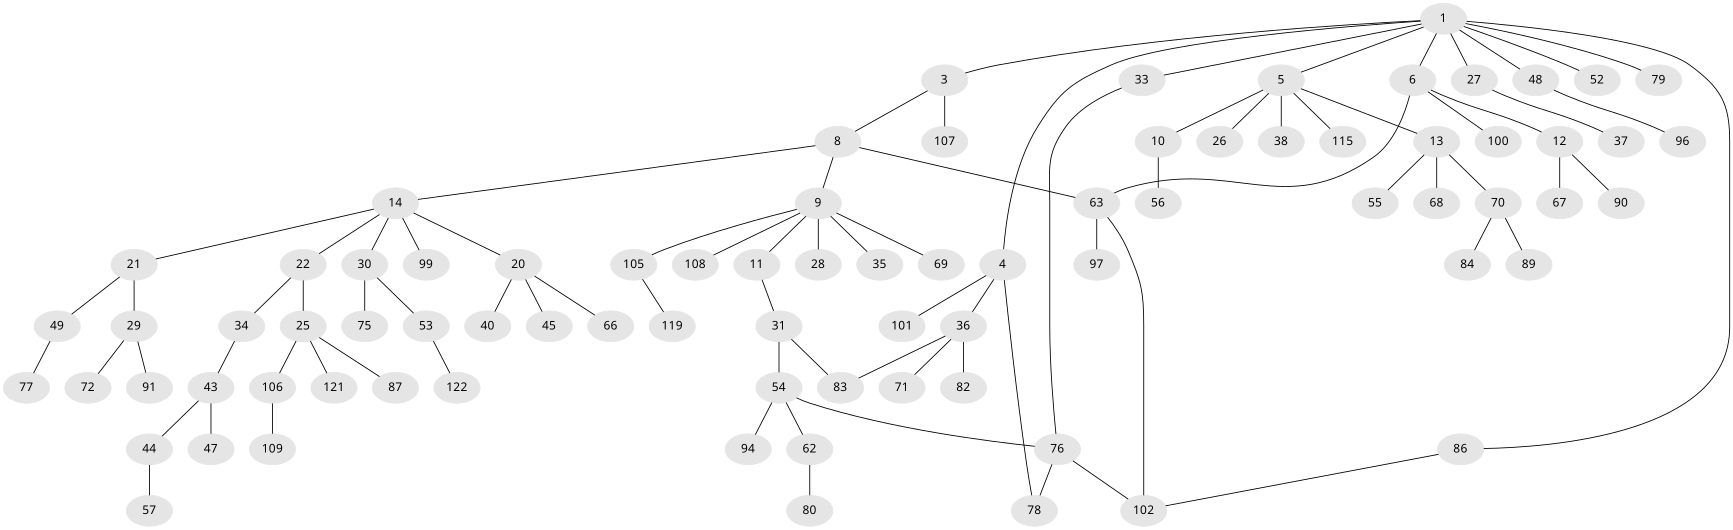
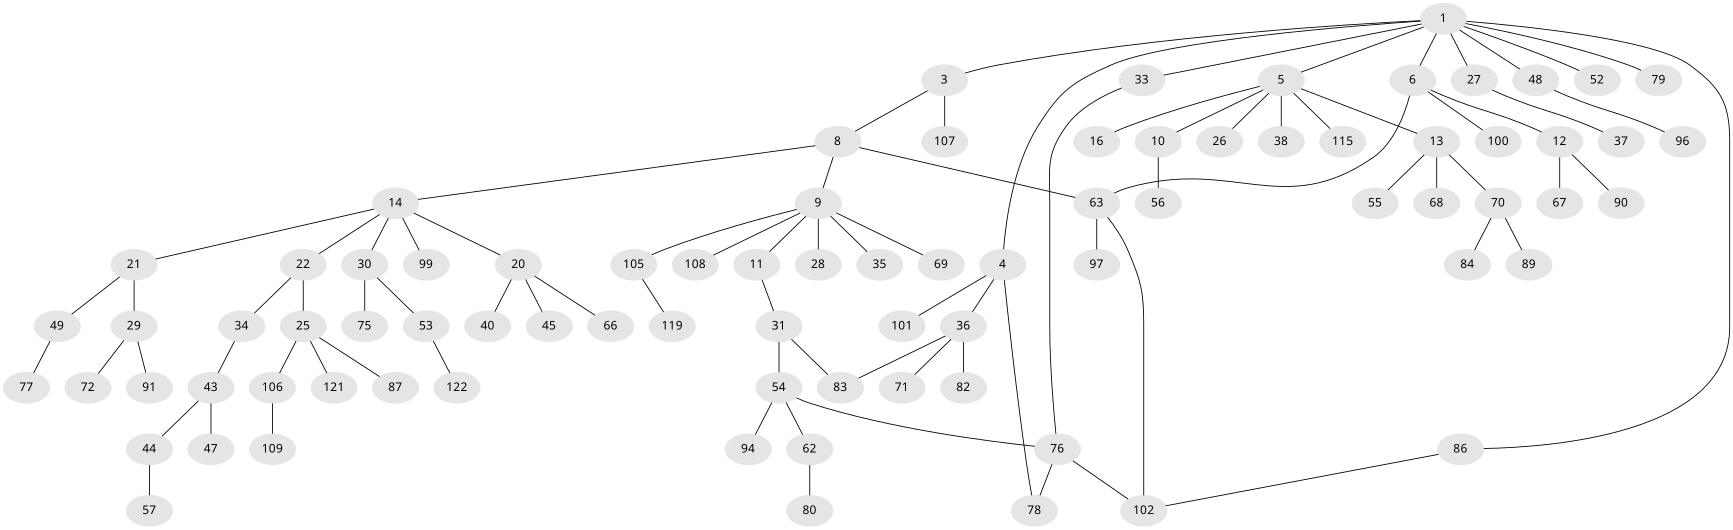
none -> (1097, 142)
